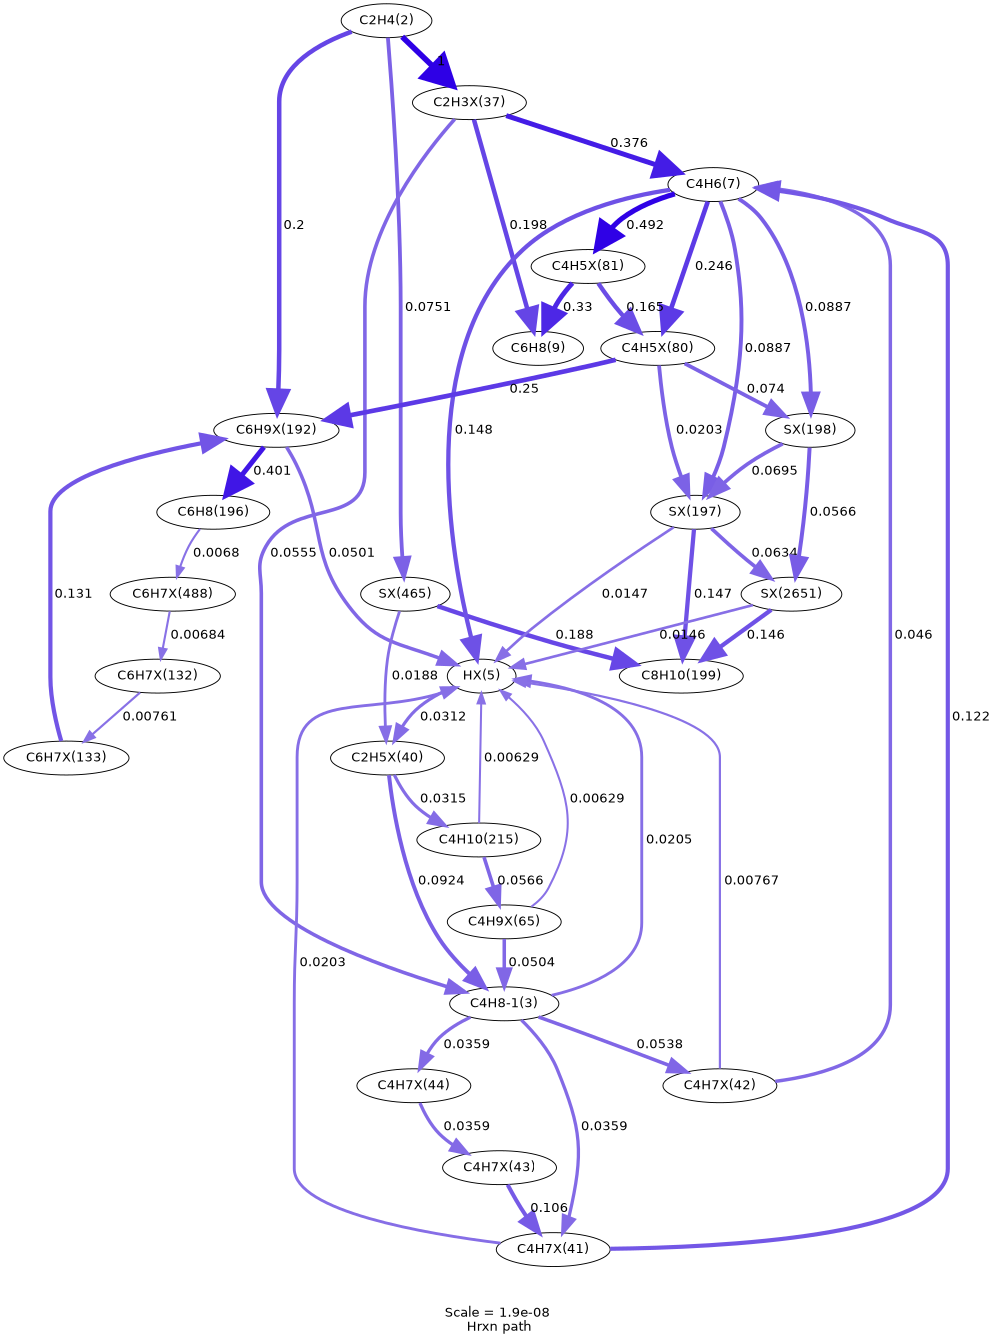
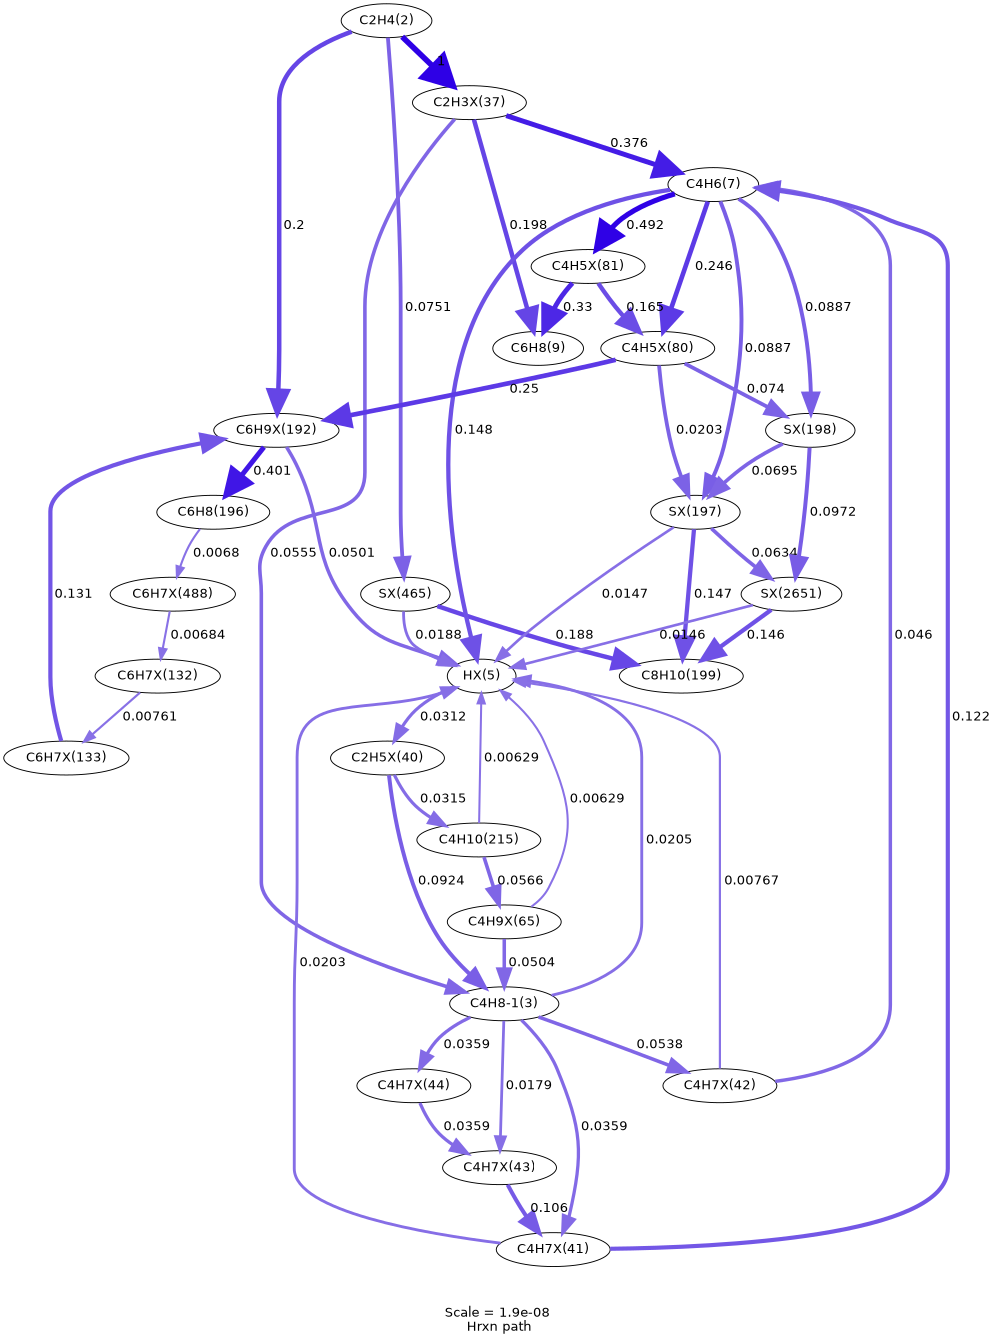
(831, 512) -> (831, 512)
(386, 668) -> (411, 642)
none -> (502, 1079)
